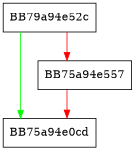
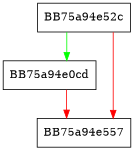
(50, 18) -> (84, 18)
(67, 100) -> (67, 100)
